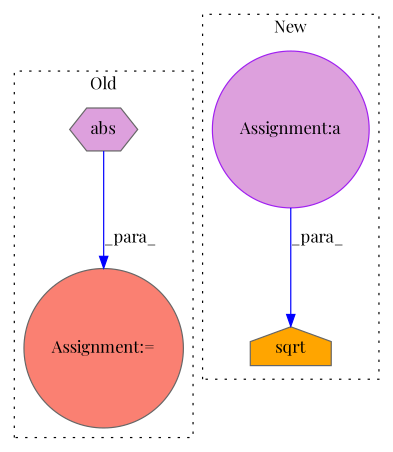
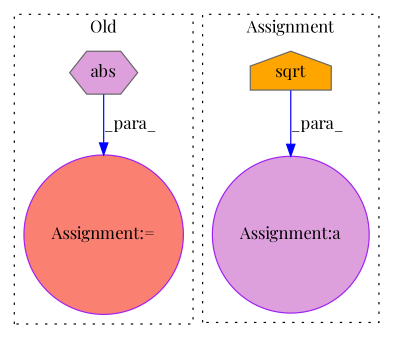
(291, 28) -> (291, 28)
(291, 261) -> (291, 117)
(104, 348) -> (104, 235)
